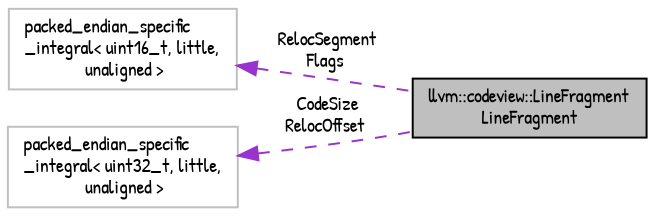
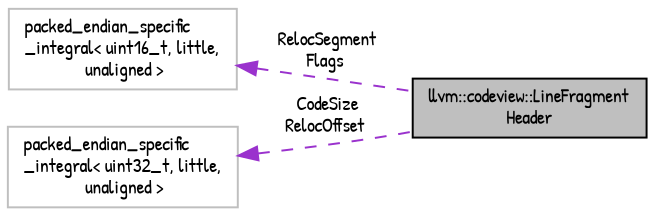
(530, 108) -> (530, 108)
